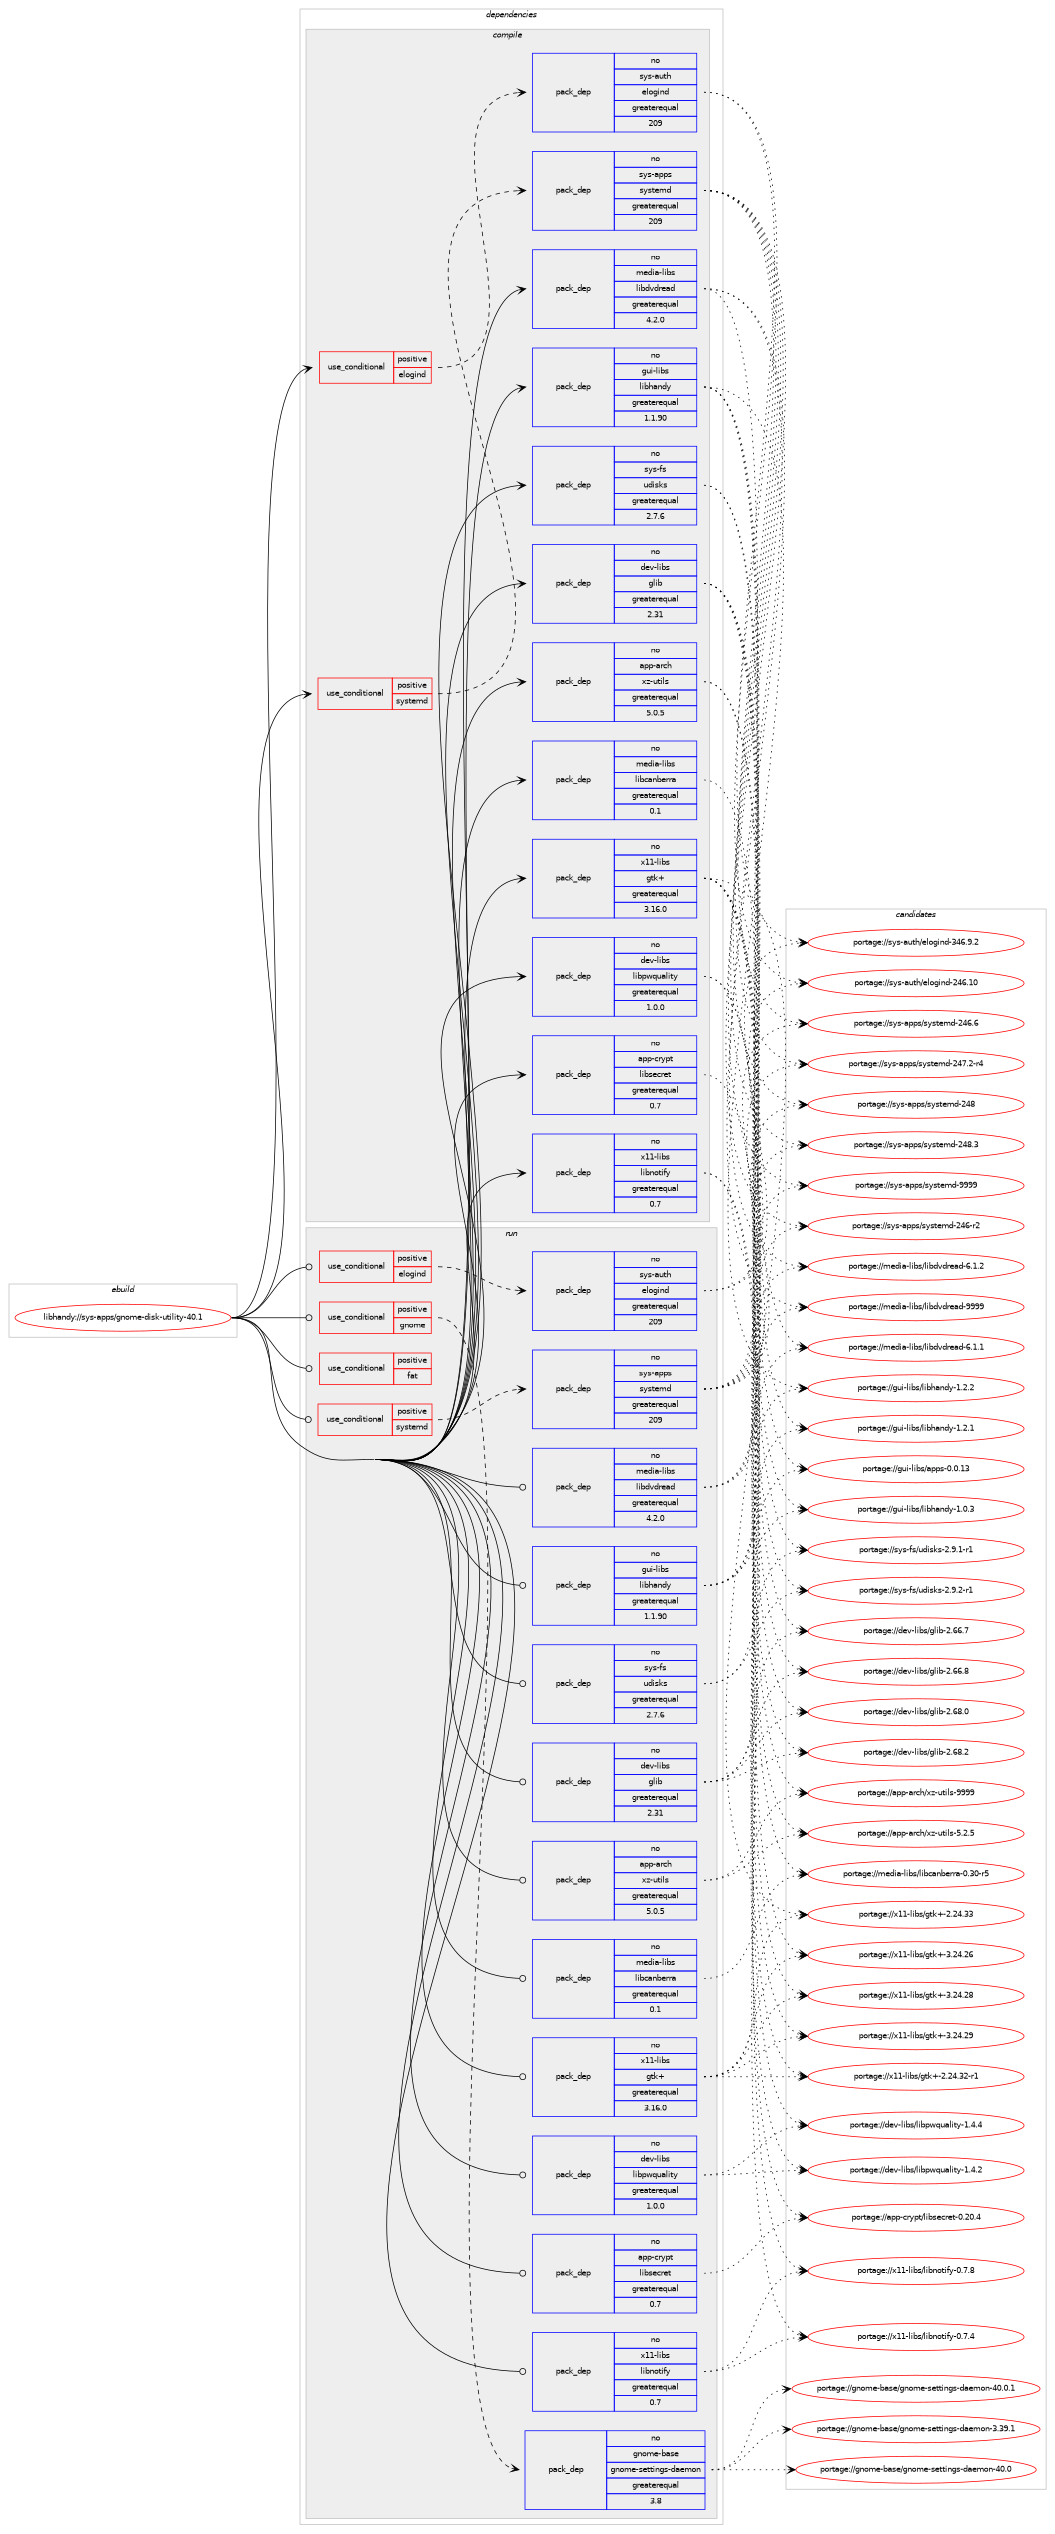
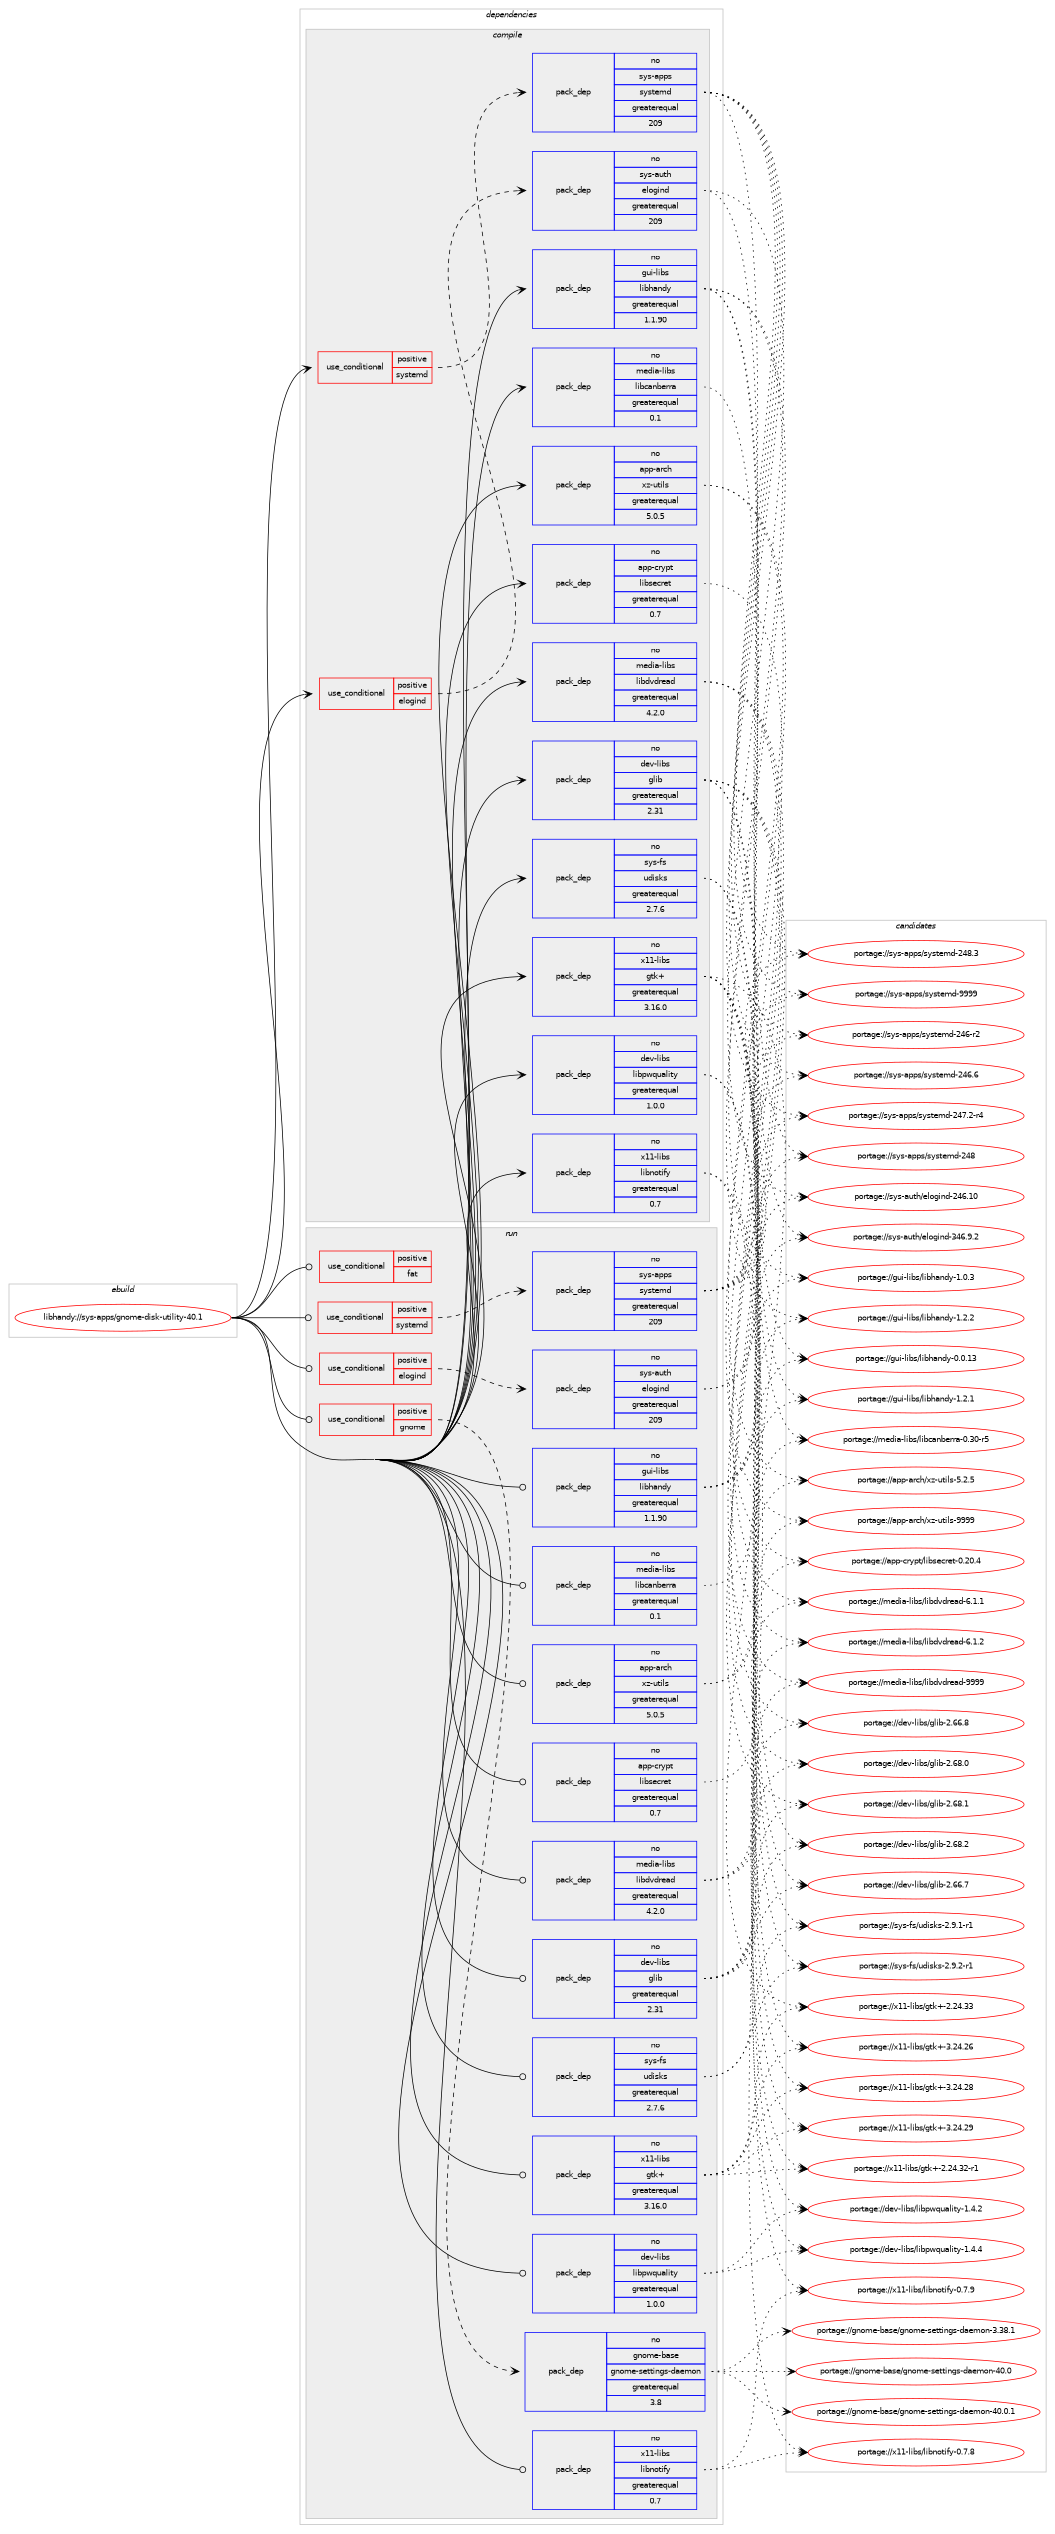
(916, 1469) -> (916, 1359)
none -> (916, 1804)
(916, 2337) -> (916, 2290)
(916, 2429) -> (916, 2331)
